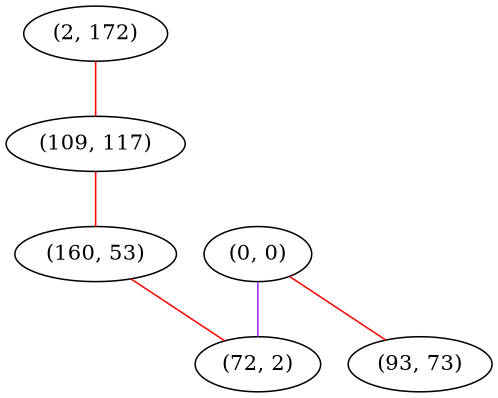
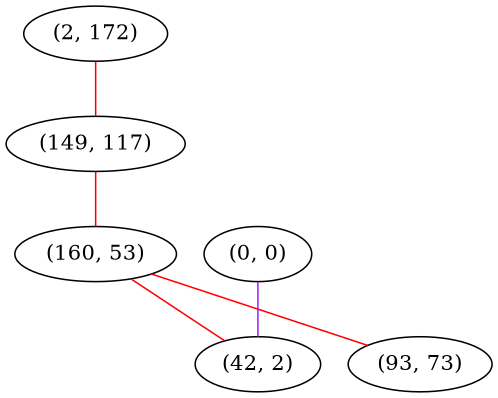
(96, 144) -> (96, 144)
(338, 308) -> (270, 313)
(258, 364) -> (258, 364)
